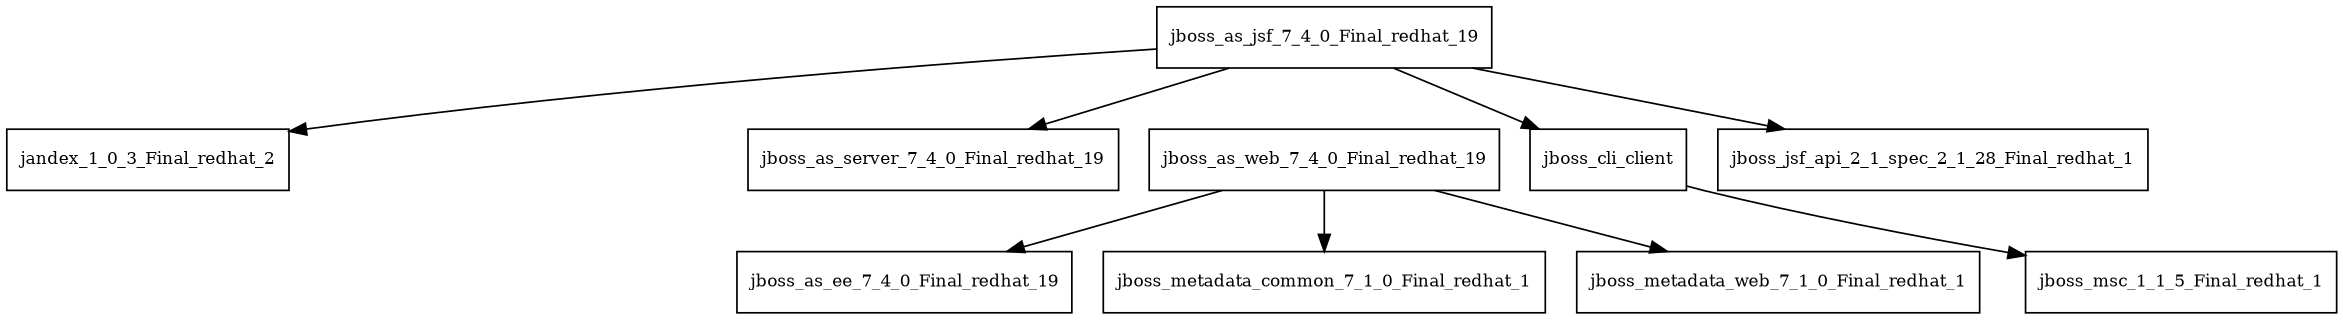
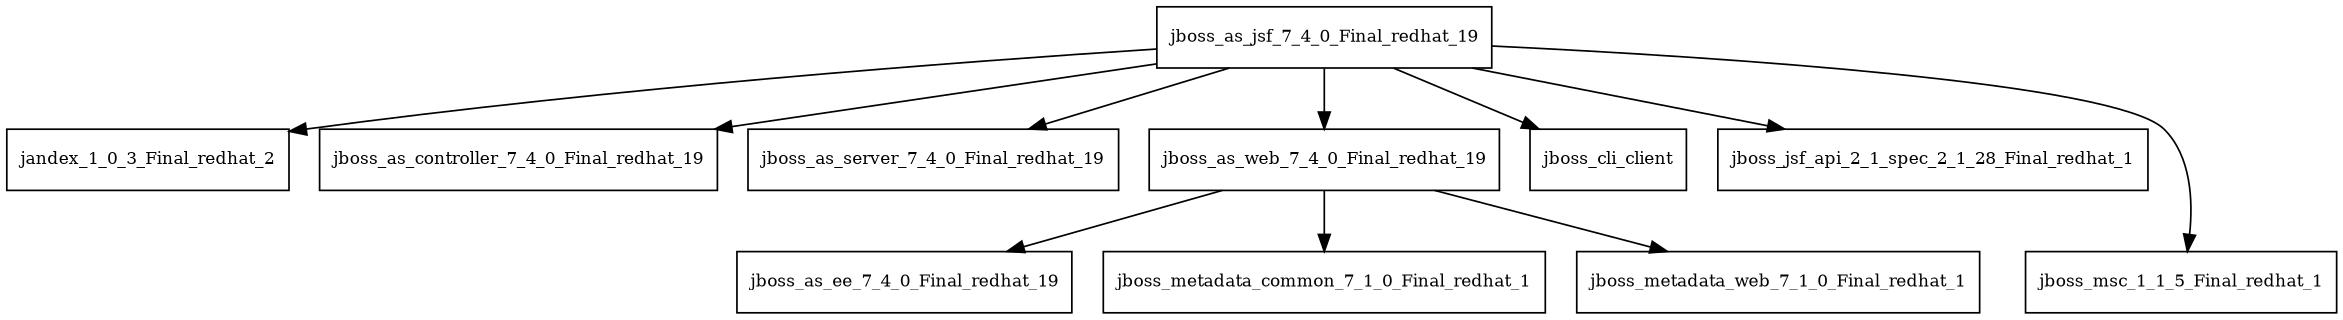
none -> (1324, 90)
none -> (518, 160)
(1847, 222) -> (1887, 73)
